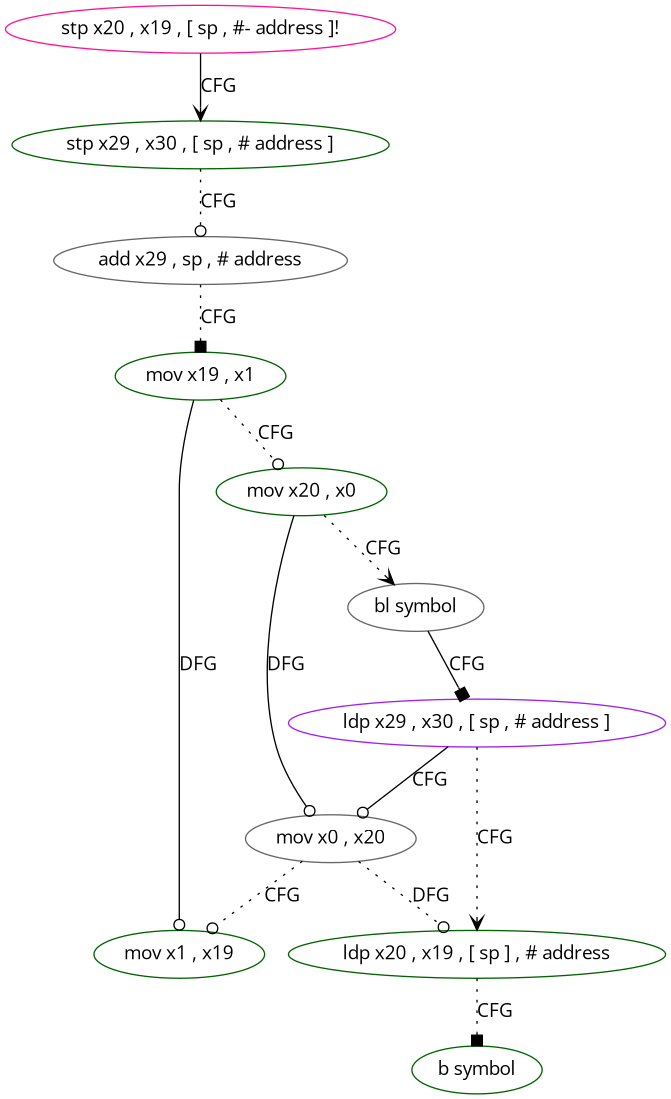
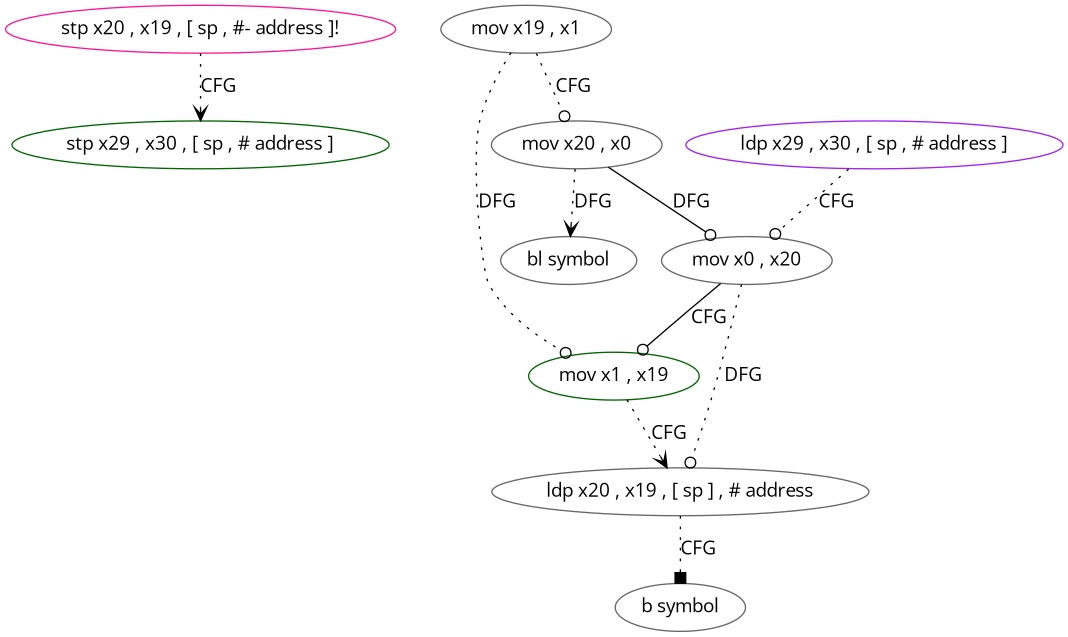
(201, 80) -> (201, 80)
(201, 261) -> none
(201, 376) -> (526, 29)
(302, 492) -> (577, 145)
(384, 550) -> (593, 203)
(179, 659) -> (478, 215)
(443, 659) -> none
(408, 778) -> (814, 200)
(477, 832) -> (644, 428)
(260, 893) -> (684, 315)
(477, 954) -> (680, 492)
(477, 1070) -> (680, 607)
